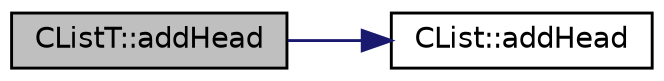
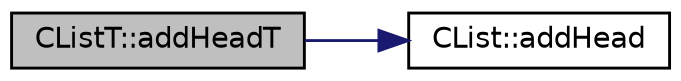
(149, 41) -> (158, 41)
